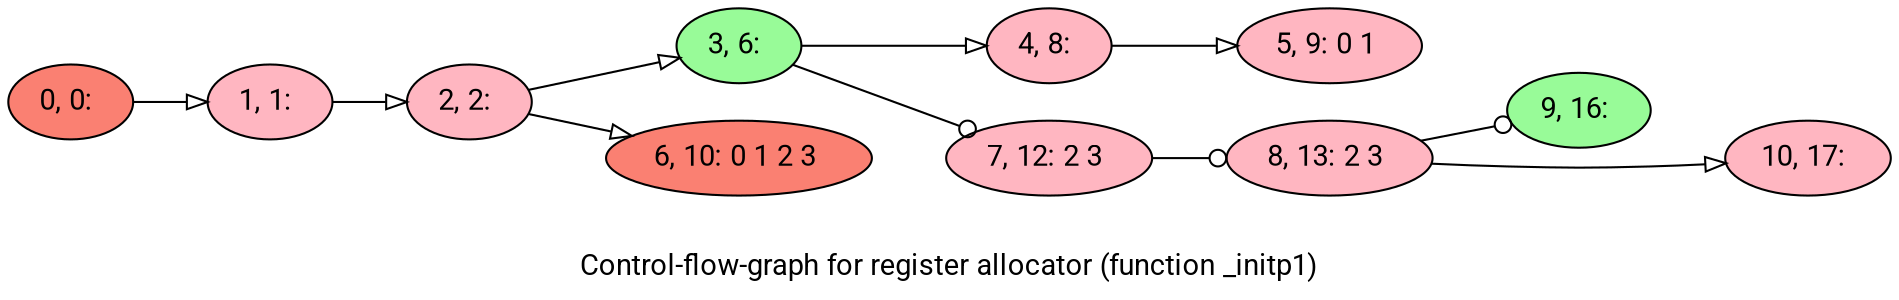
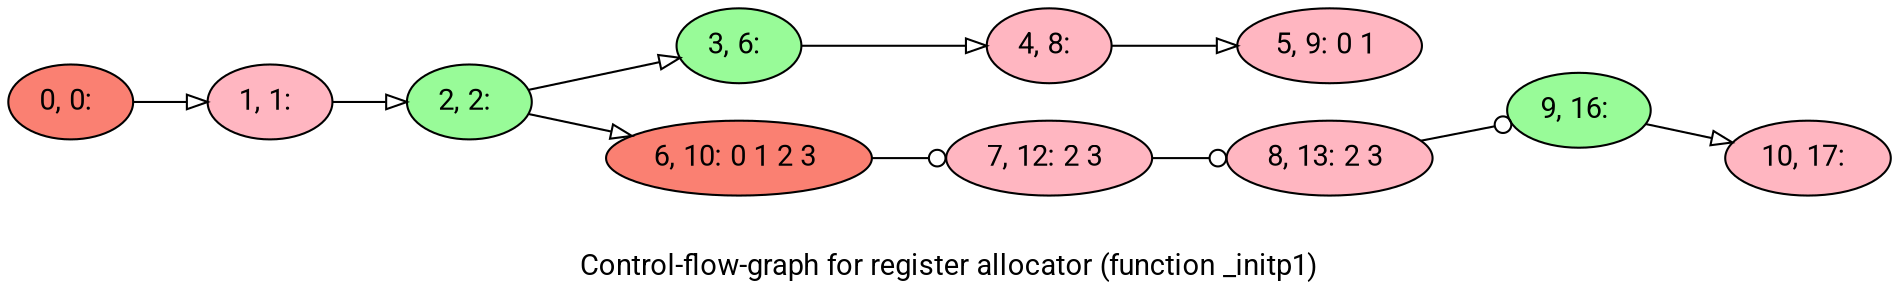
(876, 95) -> (900, 158)
(469, 102) -> (469, 102)
(1569, 168) -> (1679, 131)
